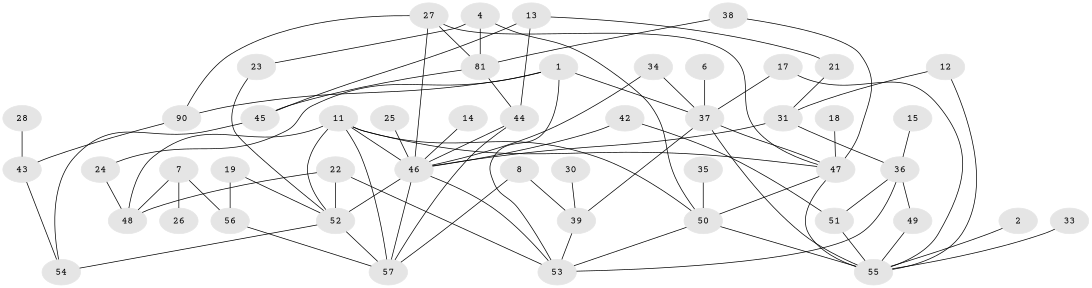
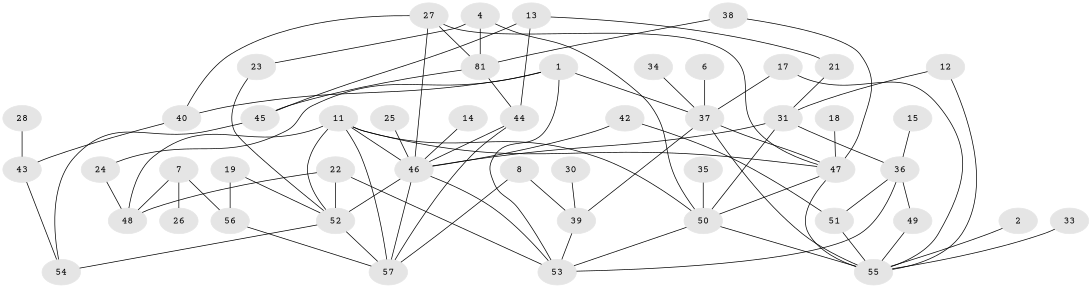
(182, 118) -> (182, 118)
(557, 126) -> none
none -> (739, 175)
